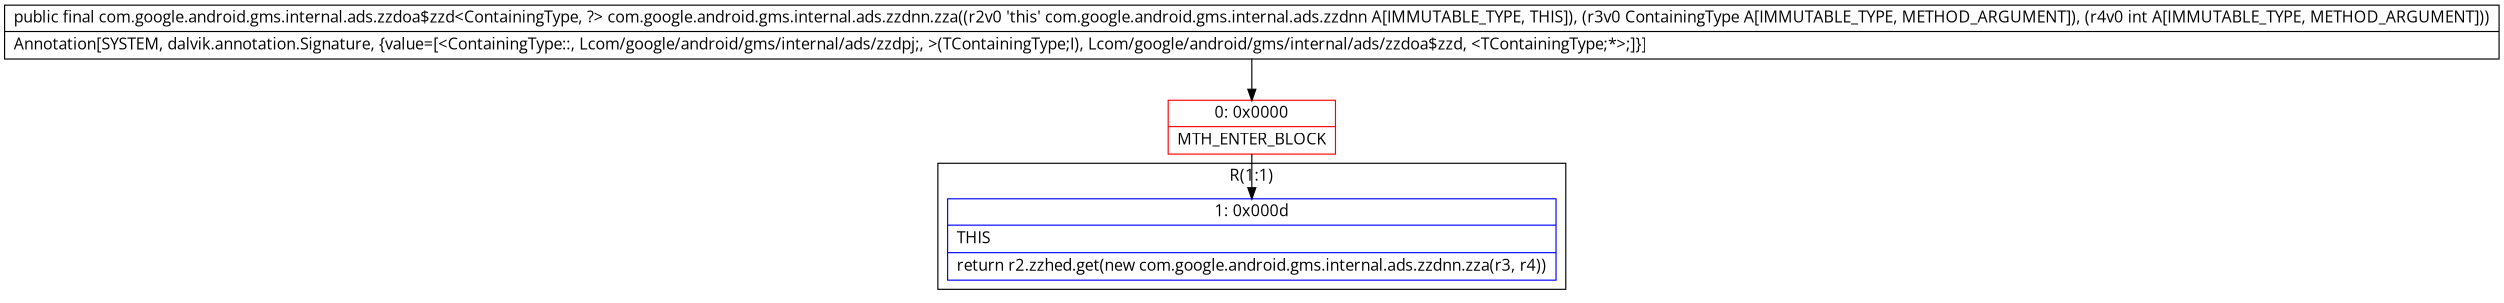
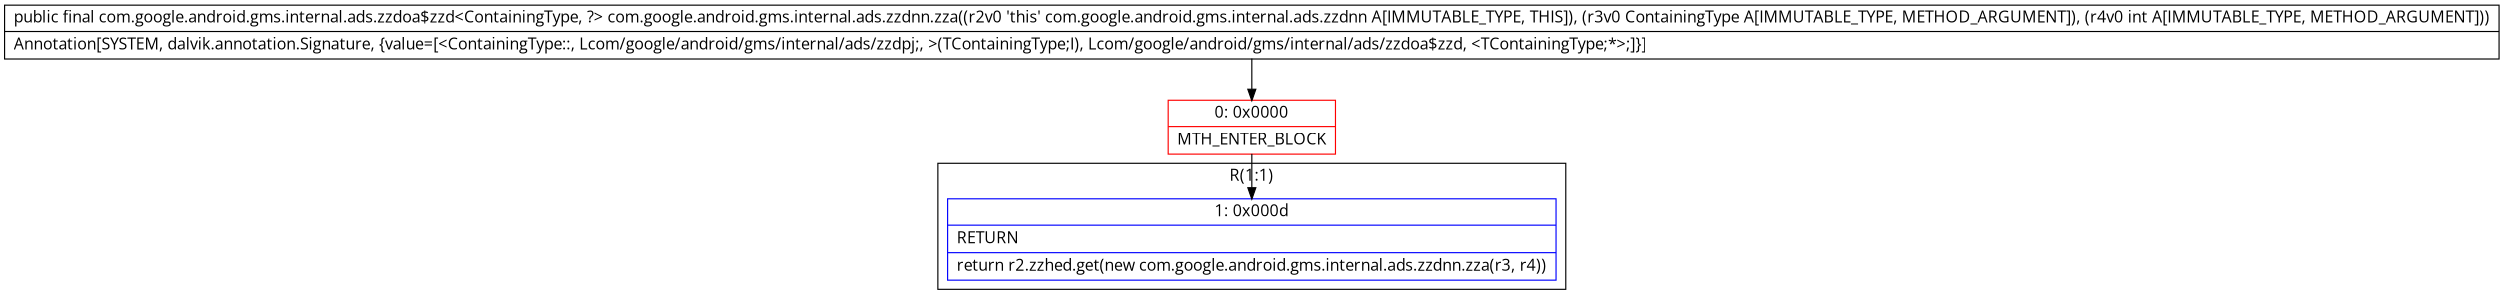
(974, 238) -> (988, 238)
